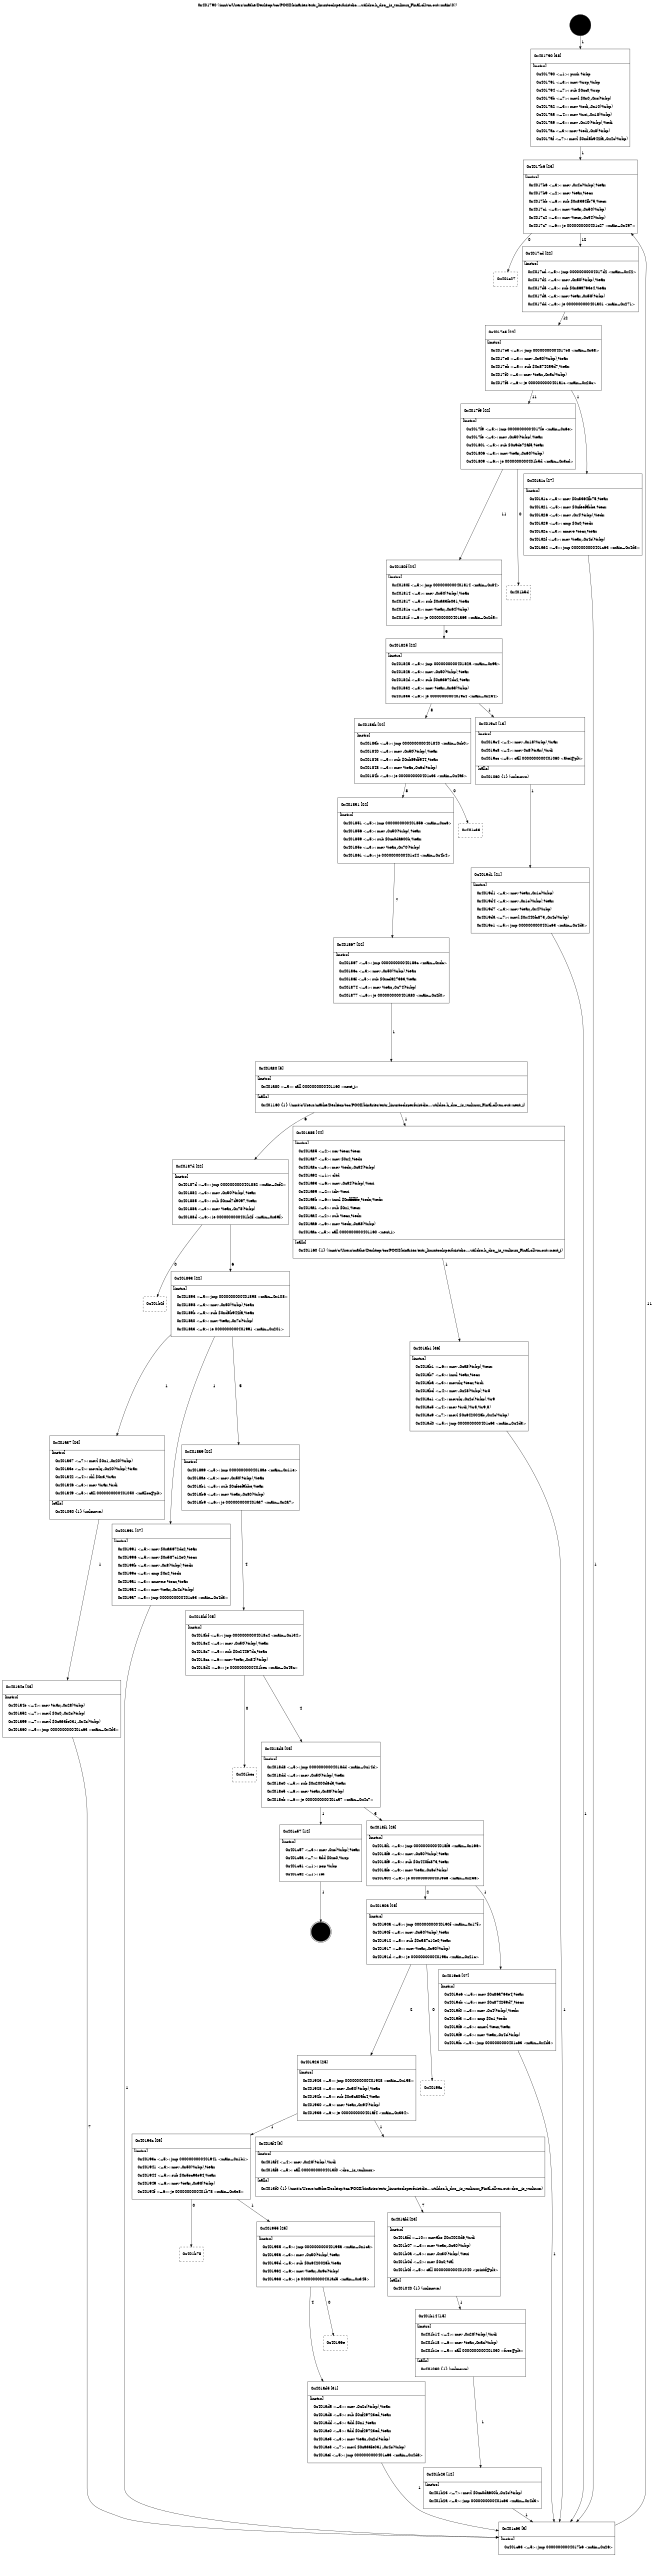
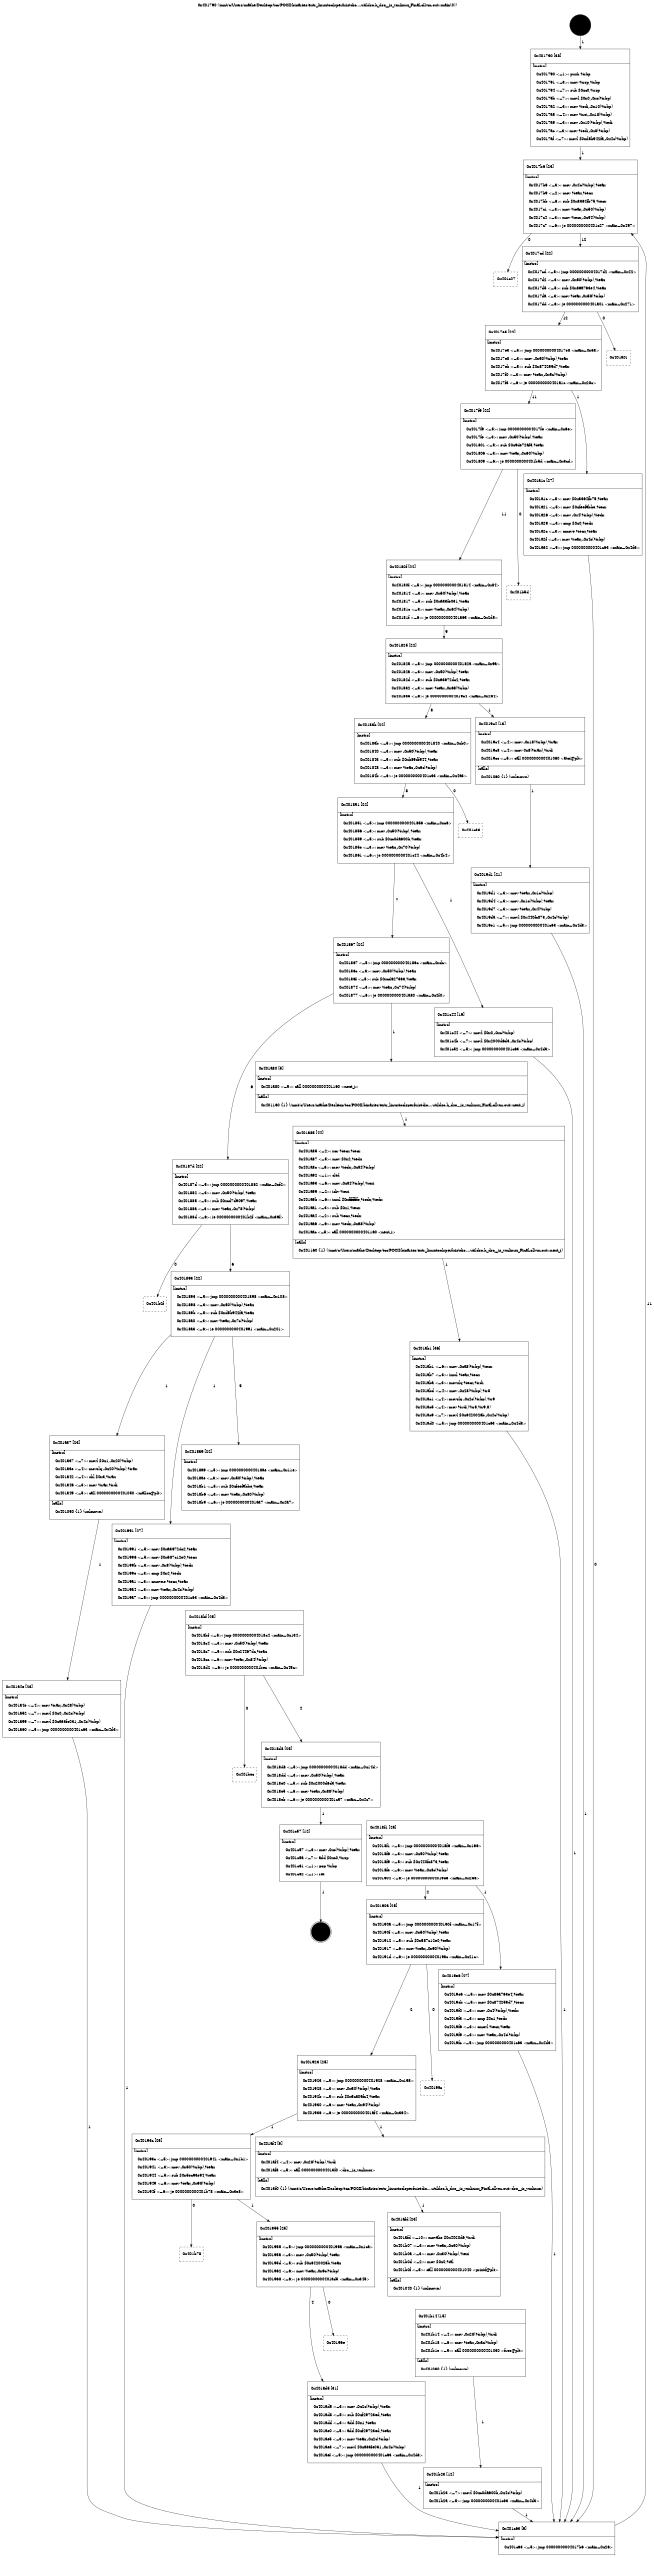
none -> (618, 358)
none -> (493, 1032)
(283, 1132) -> (252, 1057)
(243, 1559) -> none
(595, 1565) -> (595, 1565)
(372, 1813) -> none
(89, 2127) -> (89, 2127)
(423, 2206) -> (423, 2206)
(458, 2301) -> none
